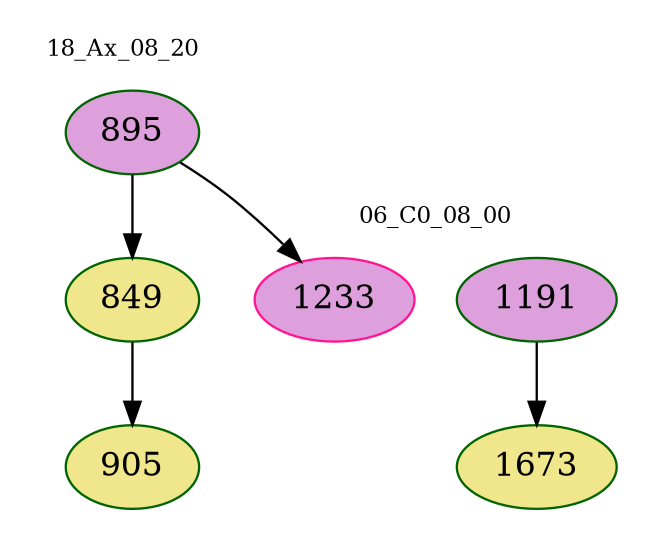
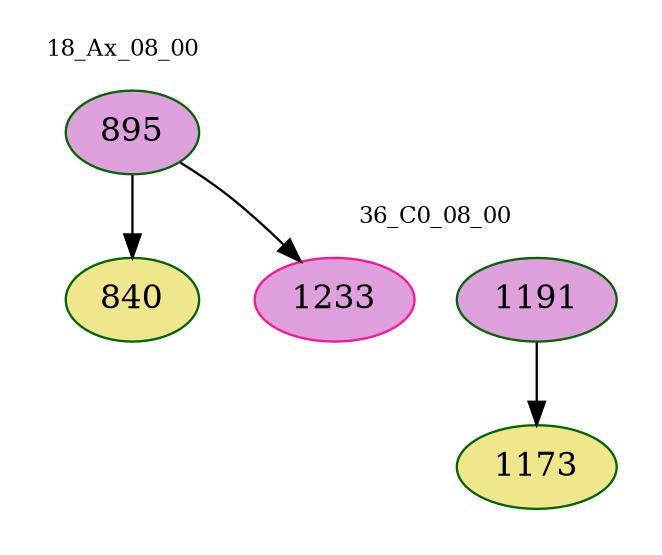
(123, 50) -> (123, 50)
(436, 217) -> (436, 217)
(132, 300) -> (132, 300)
(132, 467) -> none
(537, 467) -> (537, 467)
